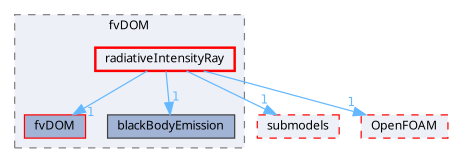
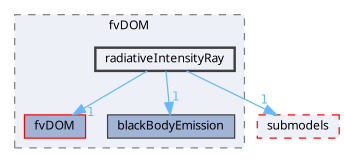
(165, 59) -> (165, 59)
(405, 127) -> none
